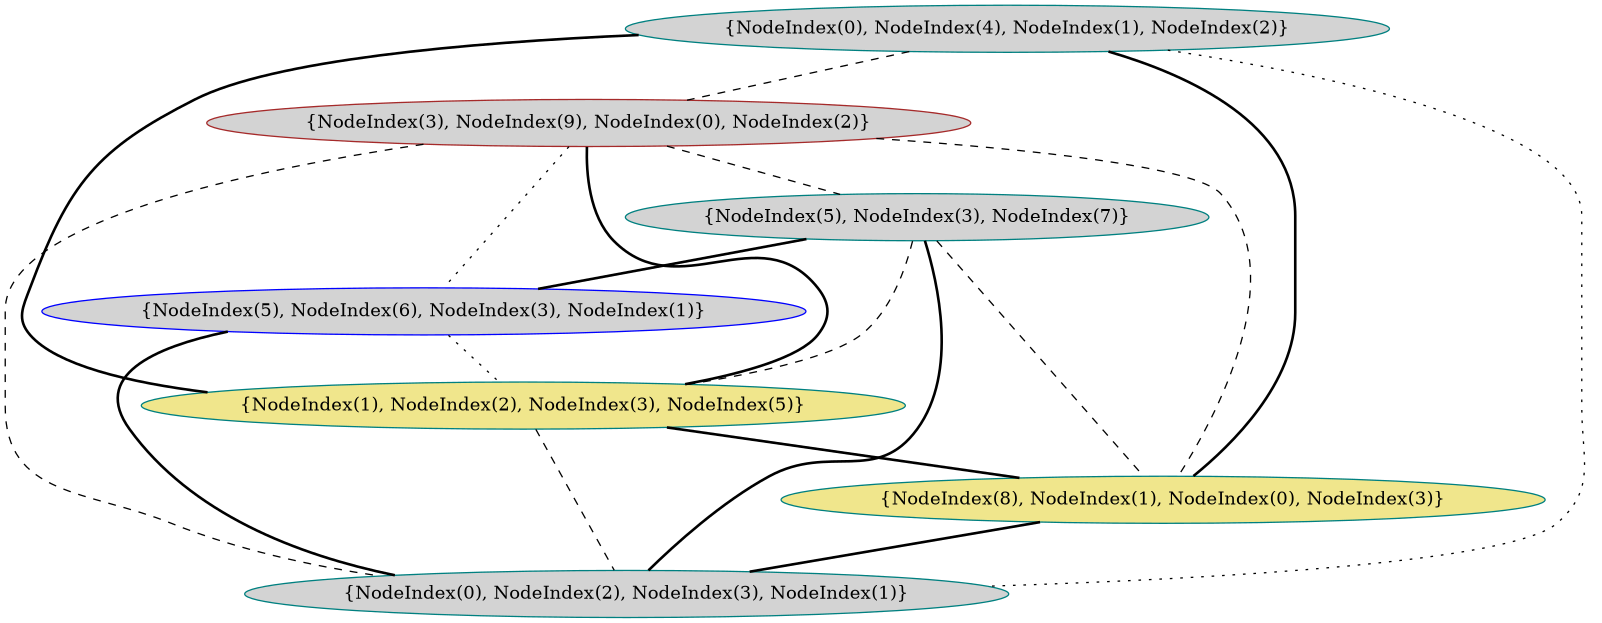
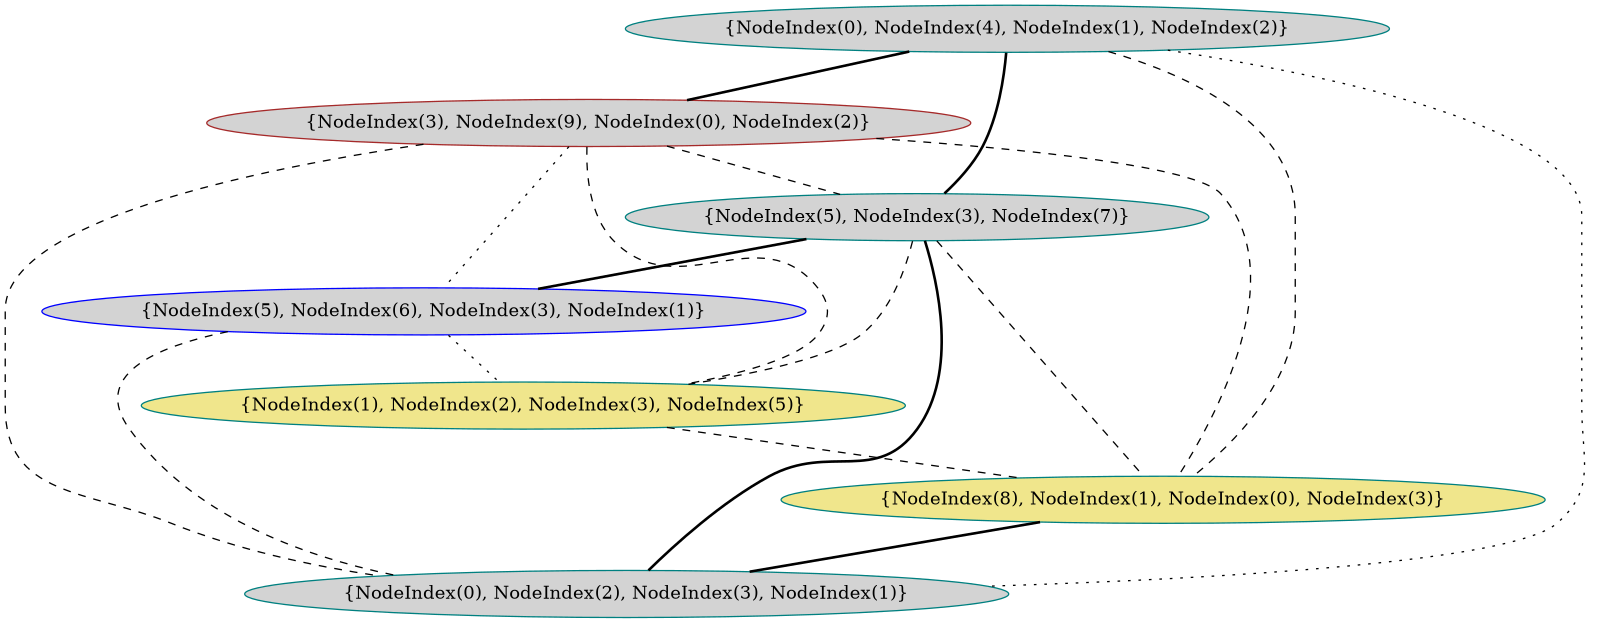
(798, 76) -> (798, 76)
(174, 111) -> (990, 130)
(1295, 230) -> (1295, 230)
(764, 259) -> (764, 259)
(843, 453) -> (843, 453)
(177, 480) -> (177, 480)
(575, 500) -> none
